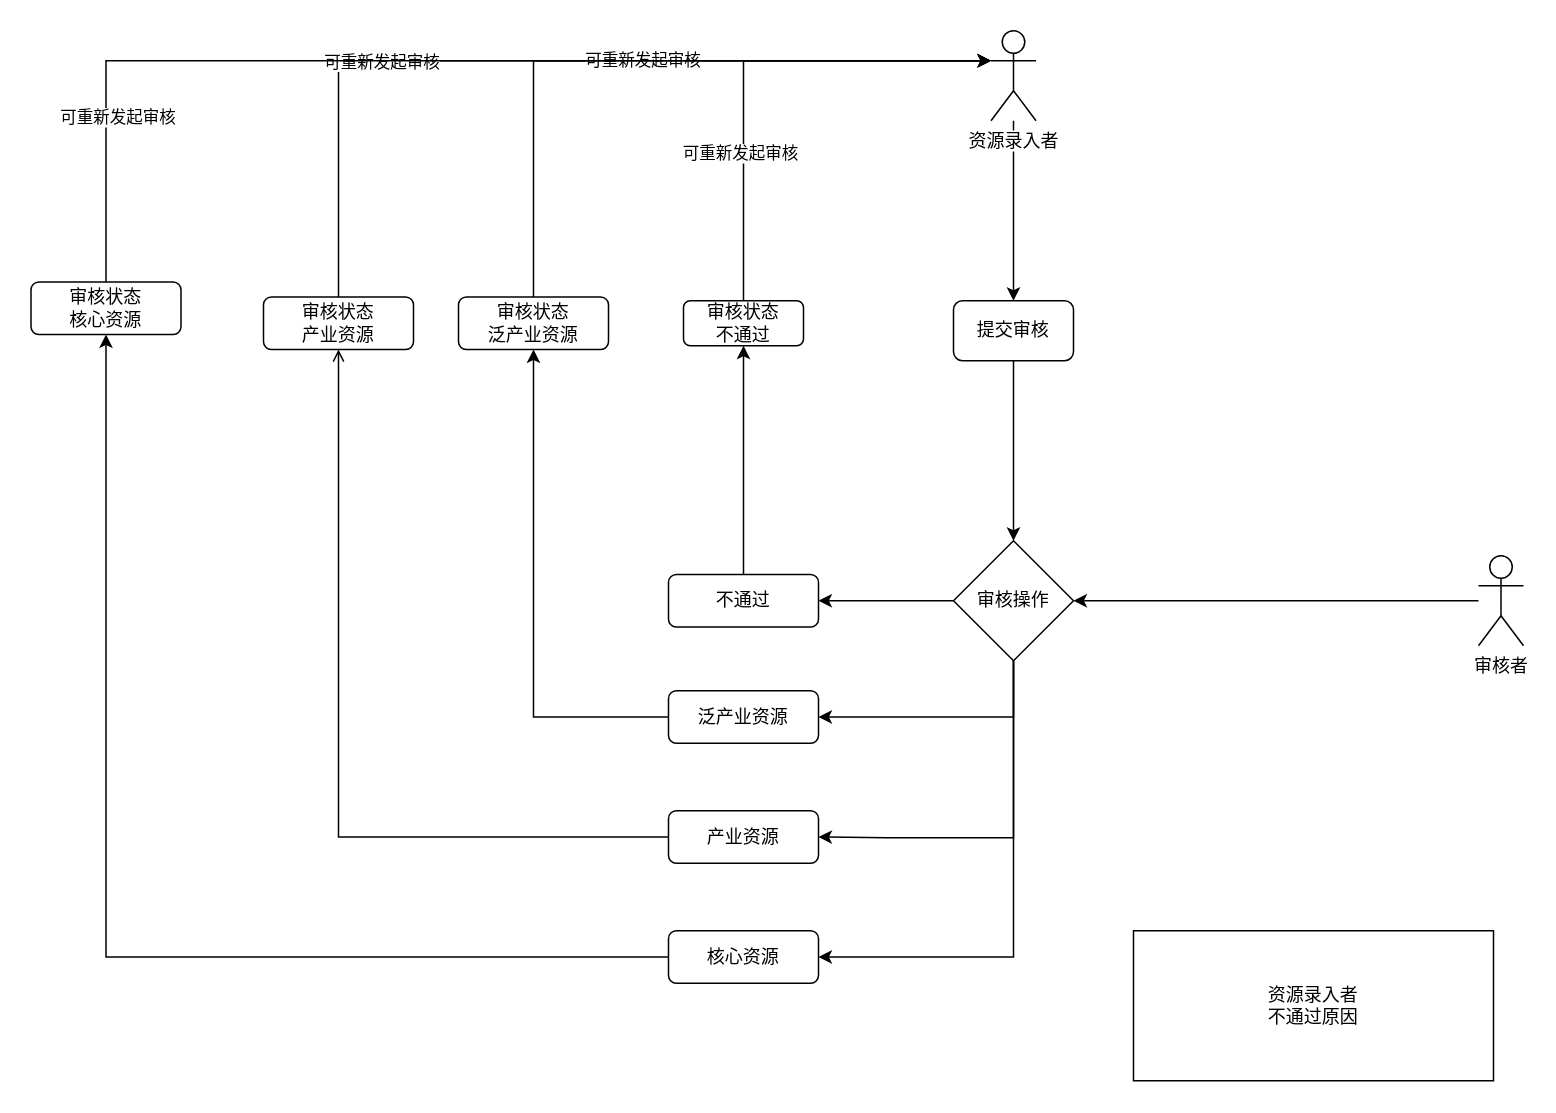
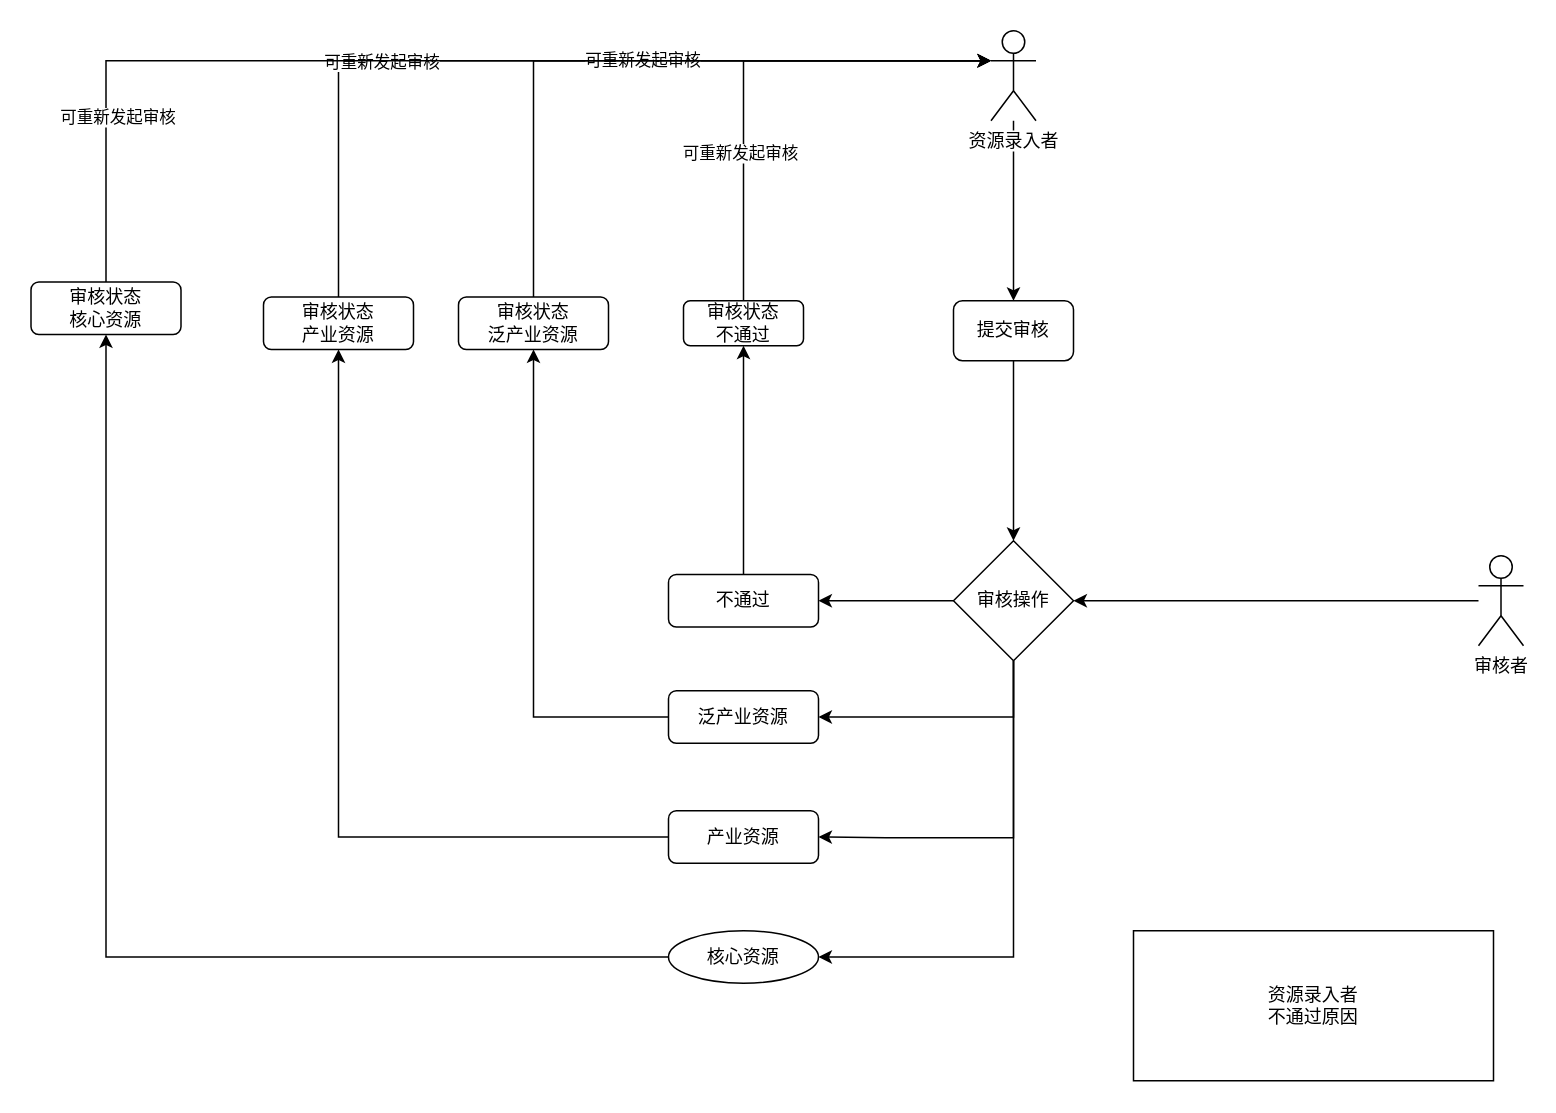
(338, 358) -> (338, 361)
(743, 957) -> (743, 957)
